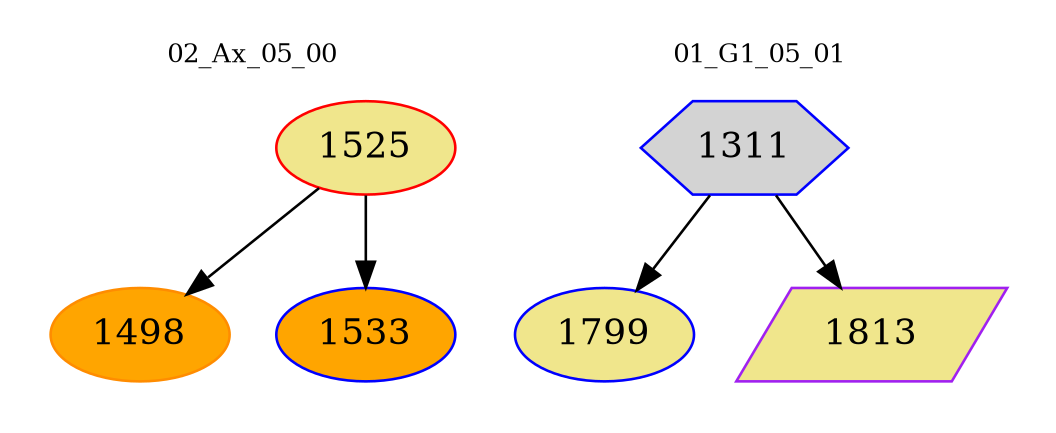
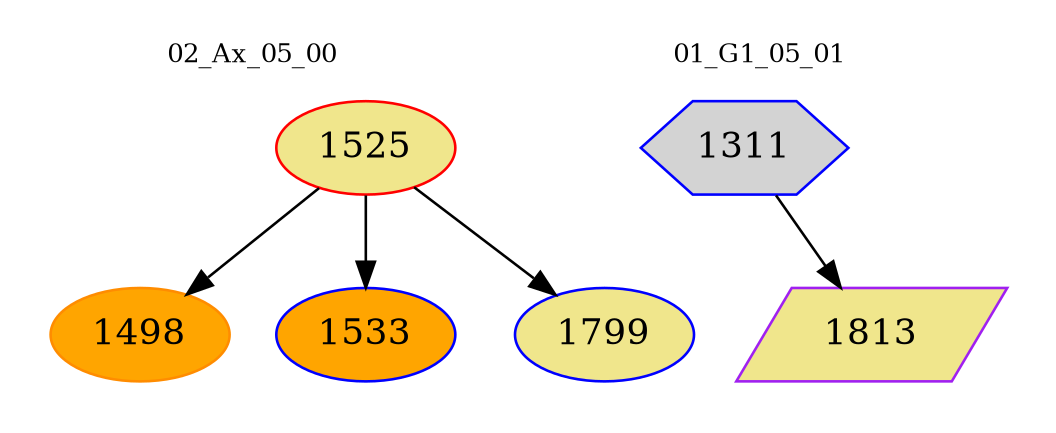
(682, 232) -> (459, 221)
